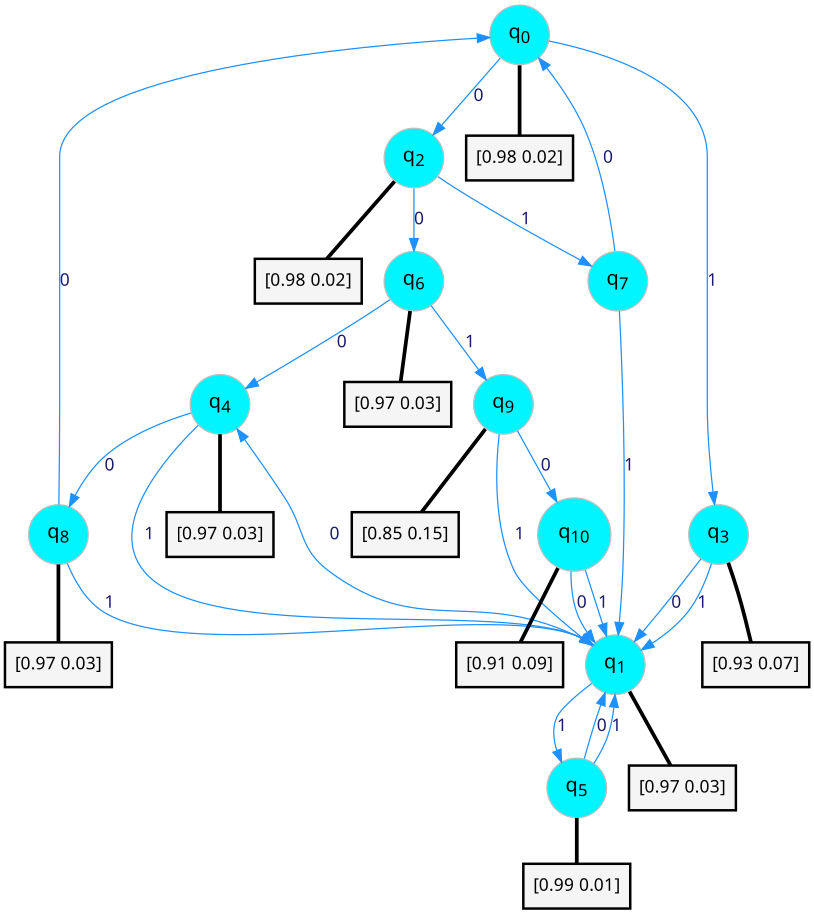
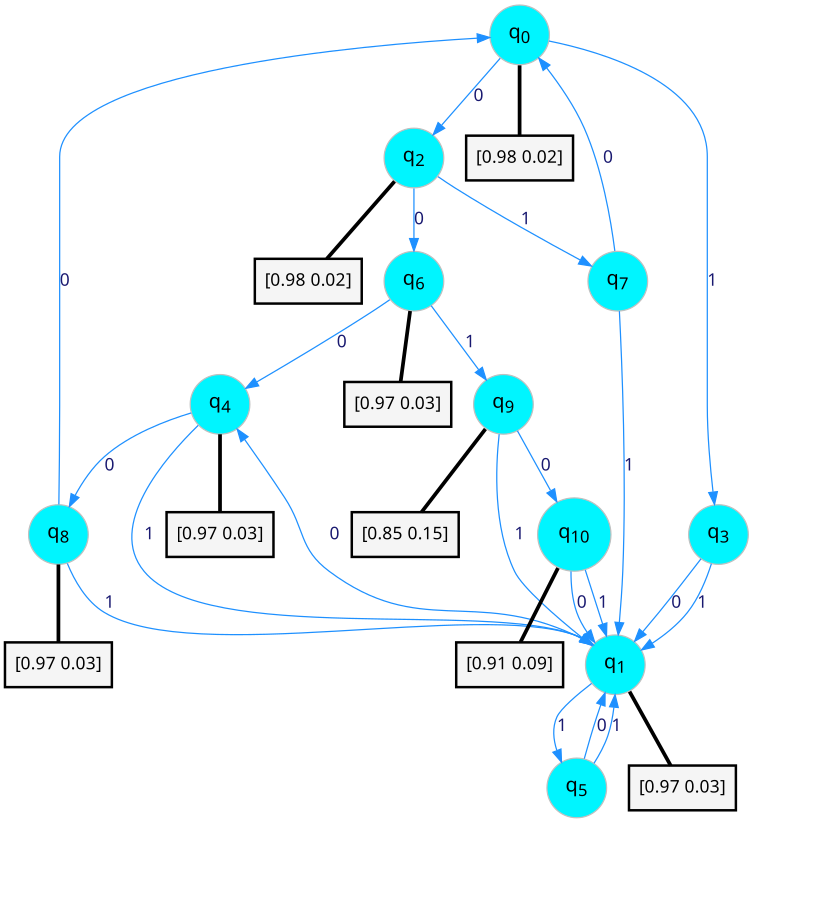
(756, 665) -> none
(577, 886) -> none
